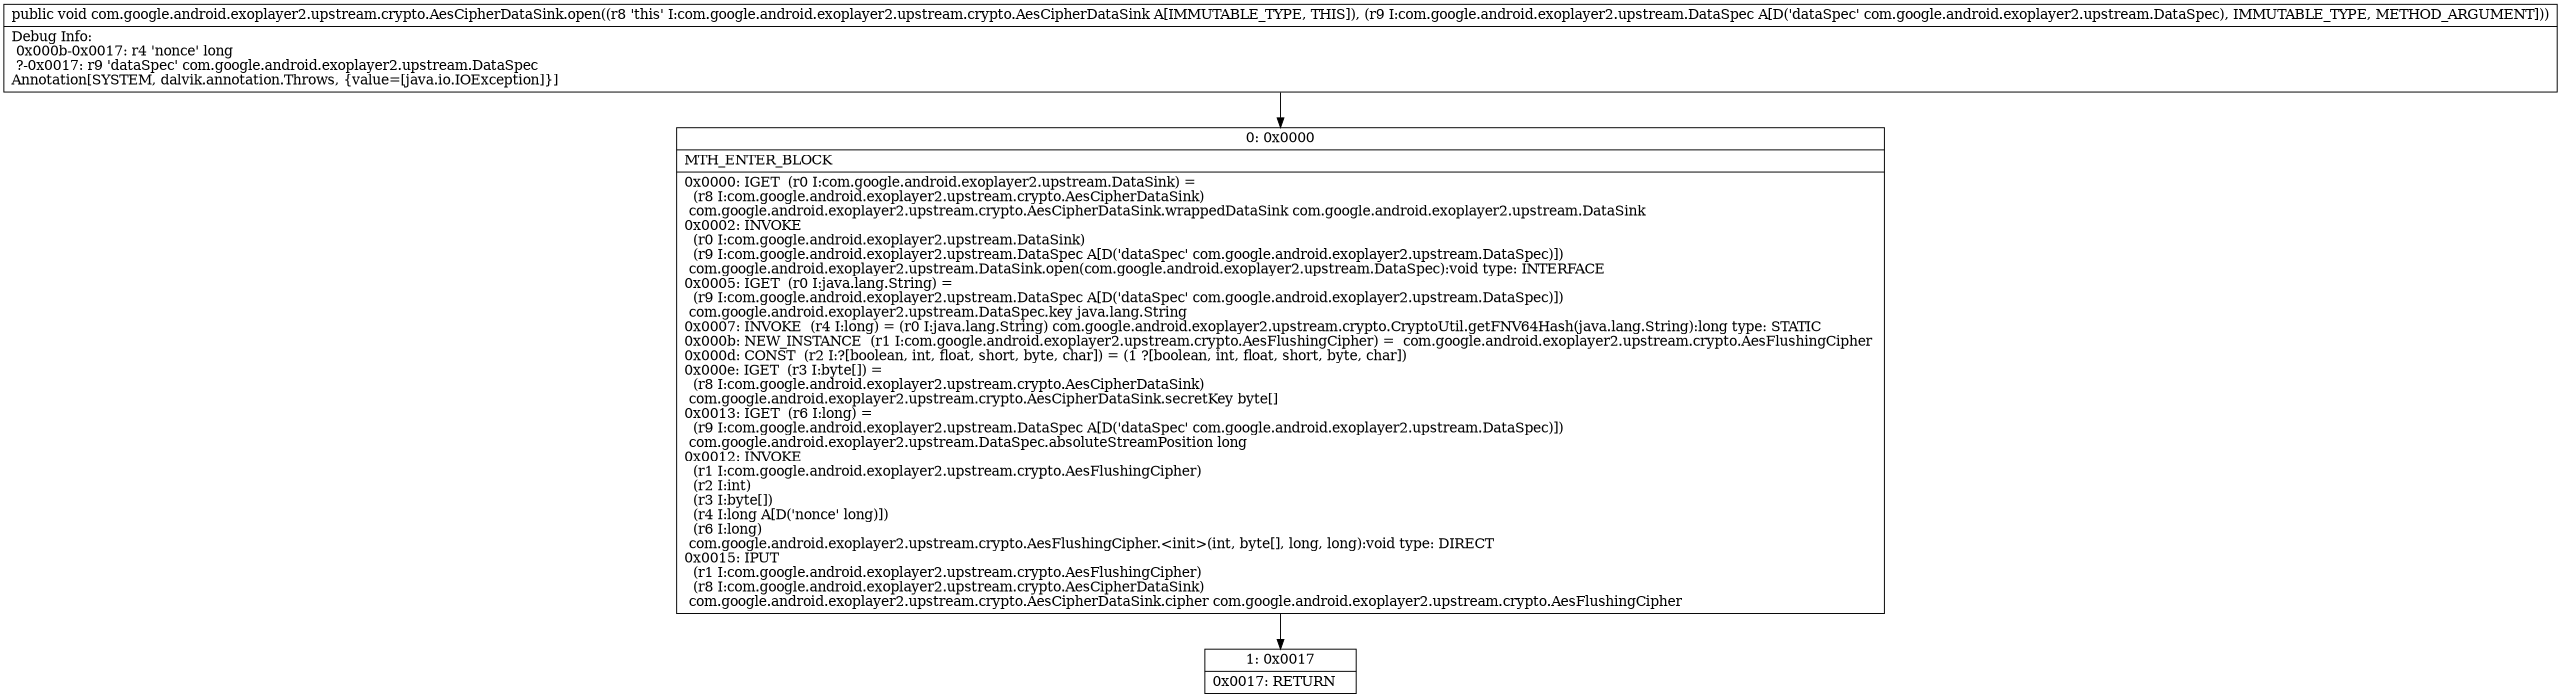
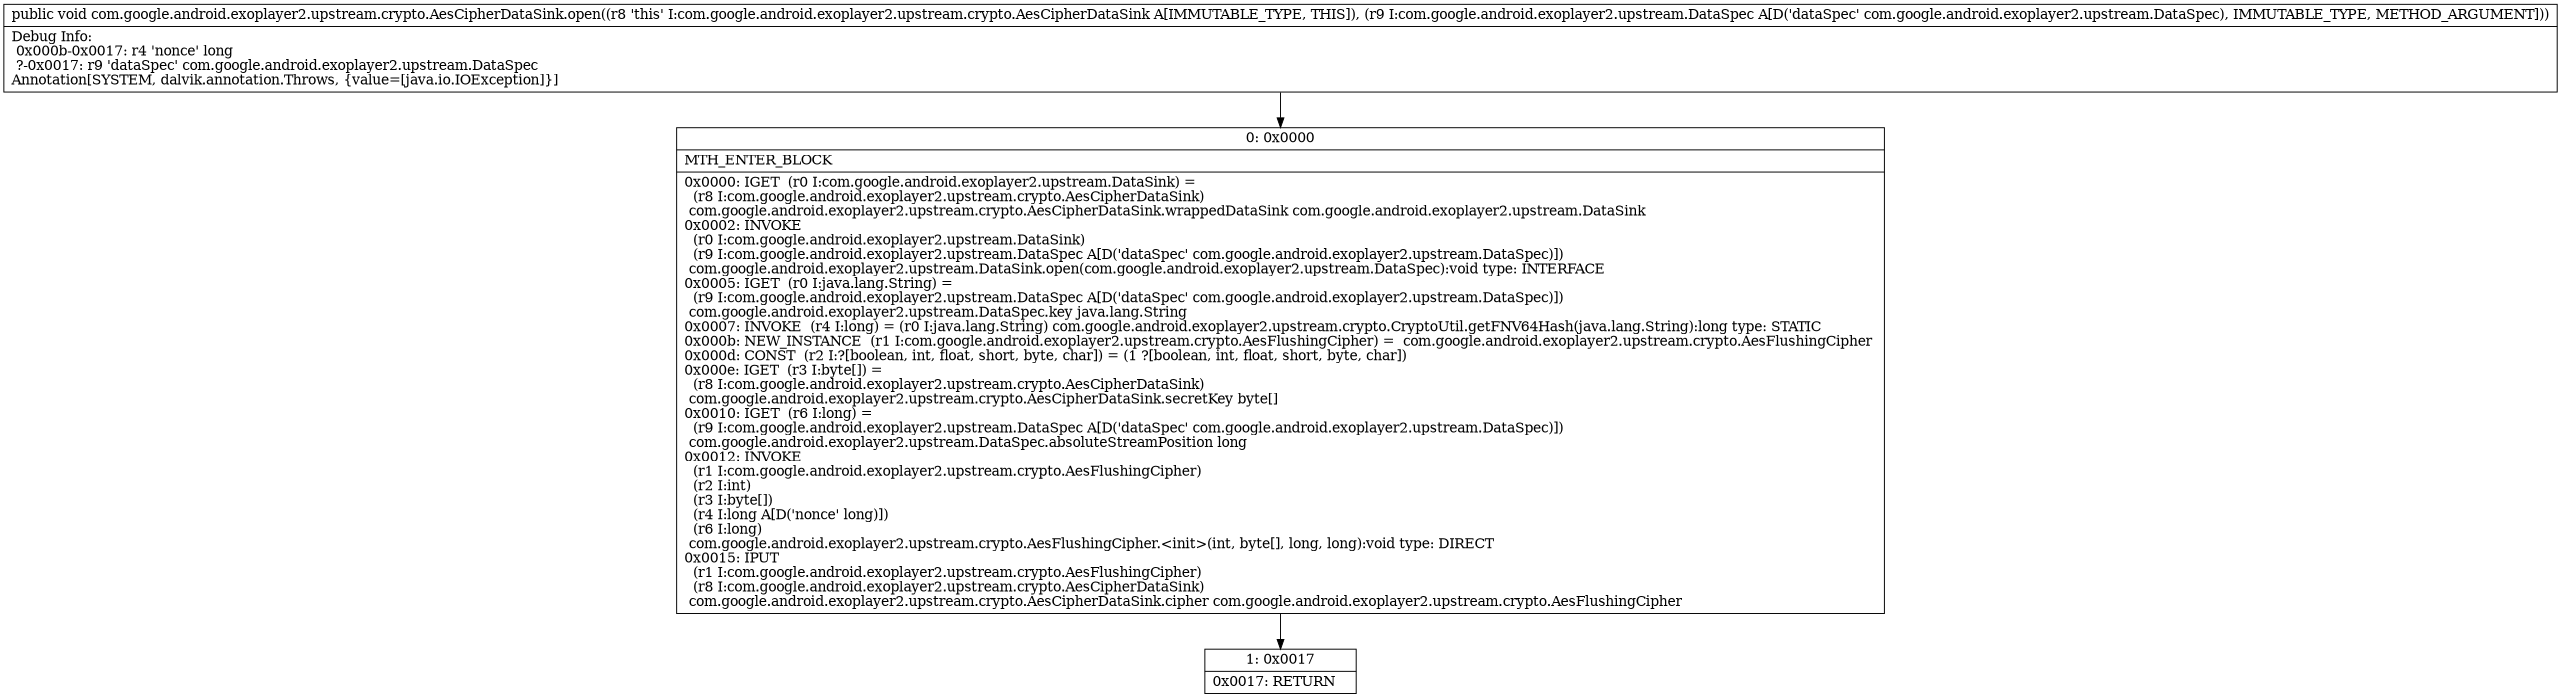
(781, 414) -> (781, 414)
